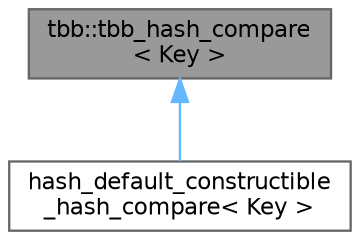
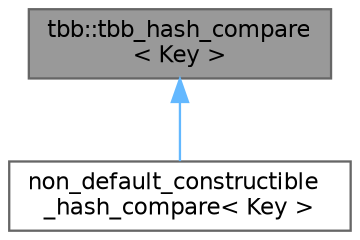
(180, 196) -> (180, 196)
